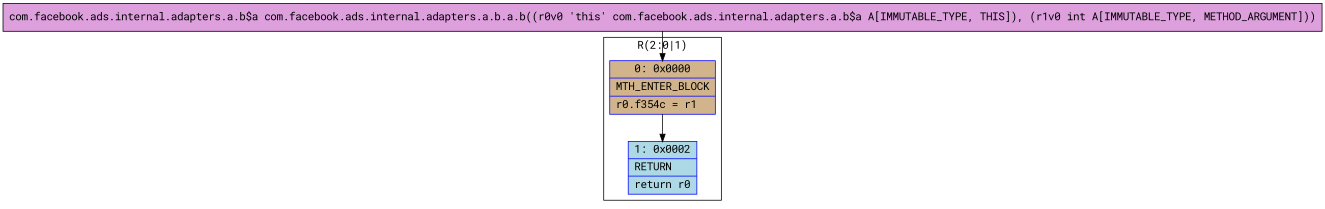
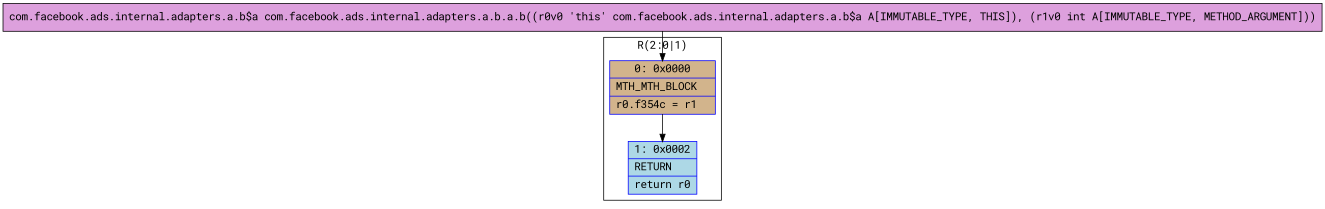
(663, 87) -> (657, 87)
